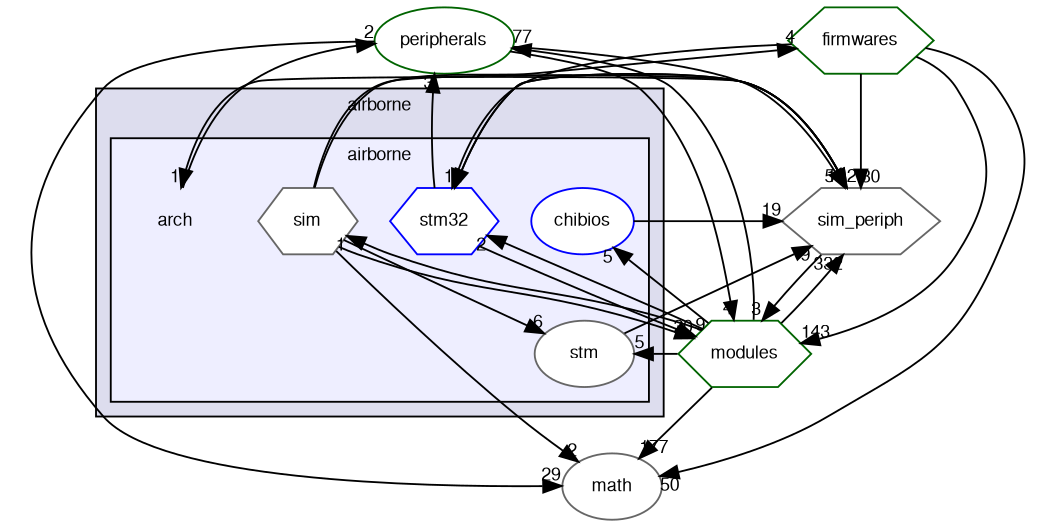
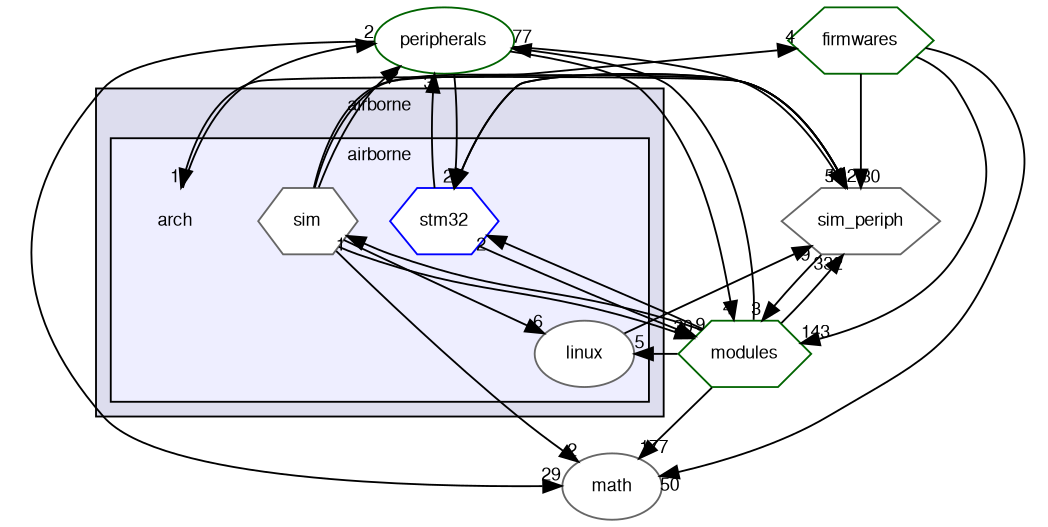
(601, 62) -> (457, 122)
none -> (346, 129)
(583, 221) -> none
(584, 354) -> (584, 354)
